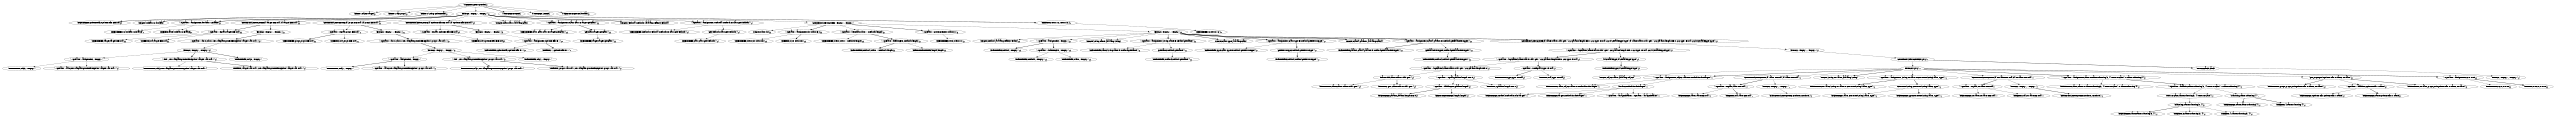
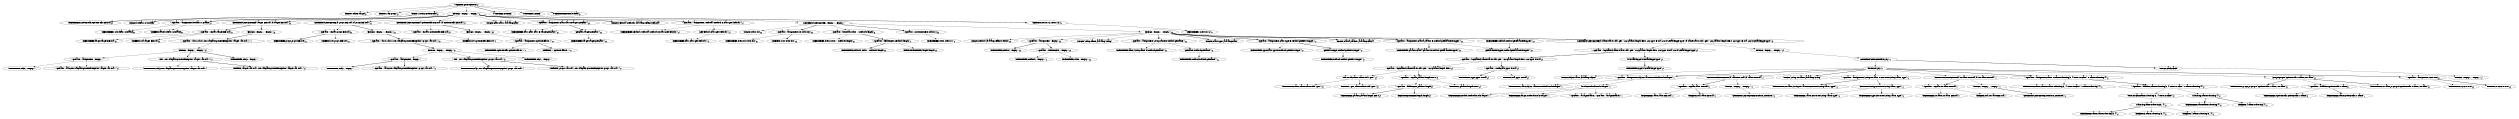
(1448, 54) -> (1510, 45)
